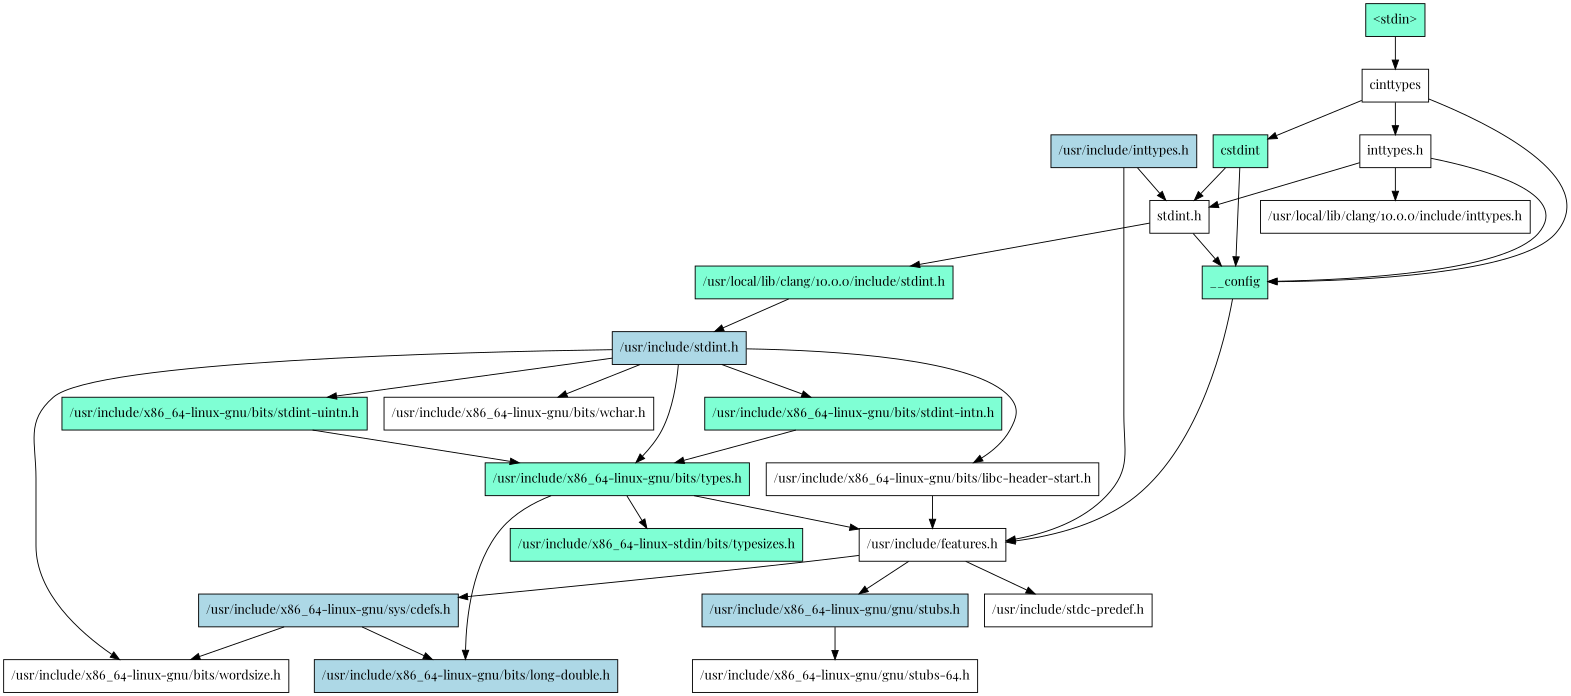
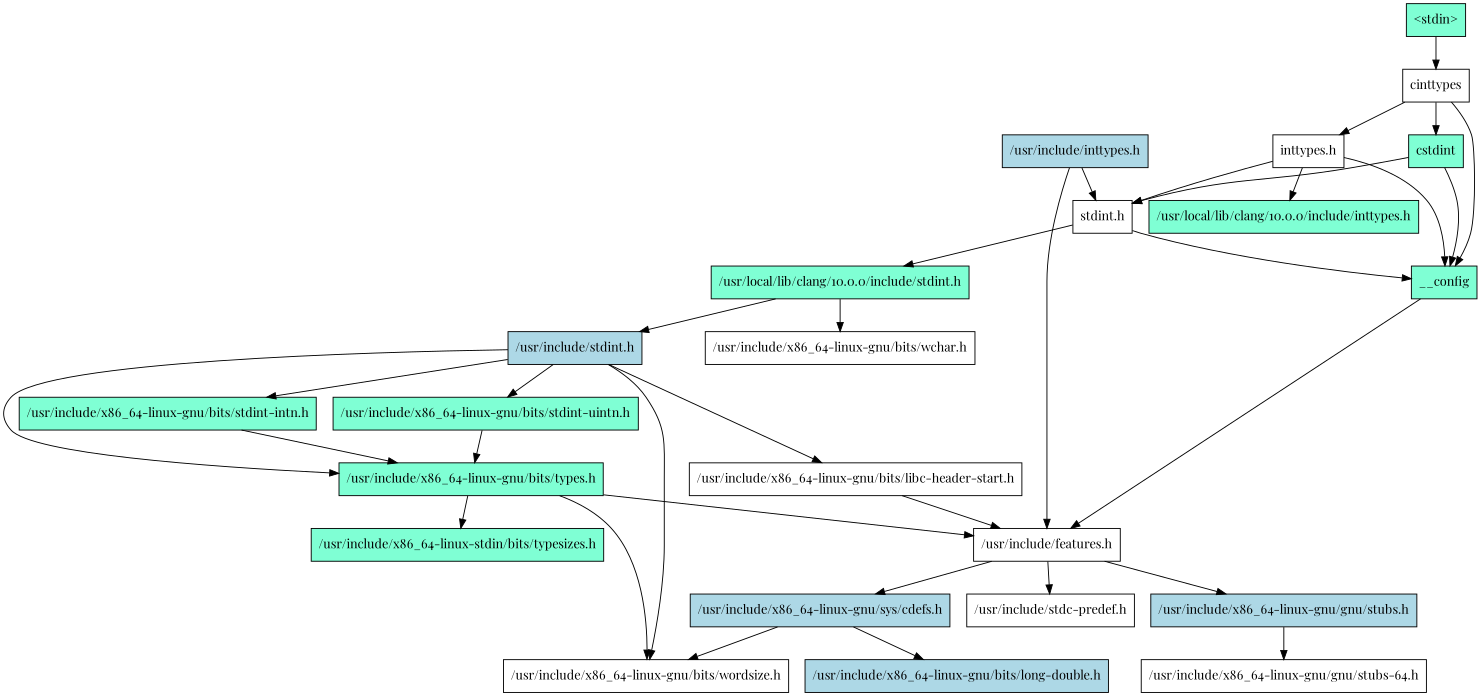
(1395, 217) -> (1284, 217)
(603, 379) -> (840, 311)
(484, 558) -> (630, 557)
